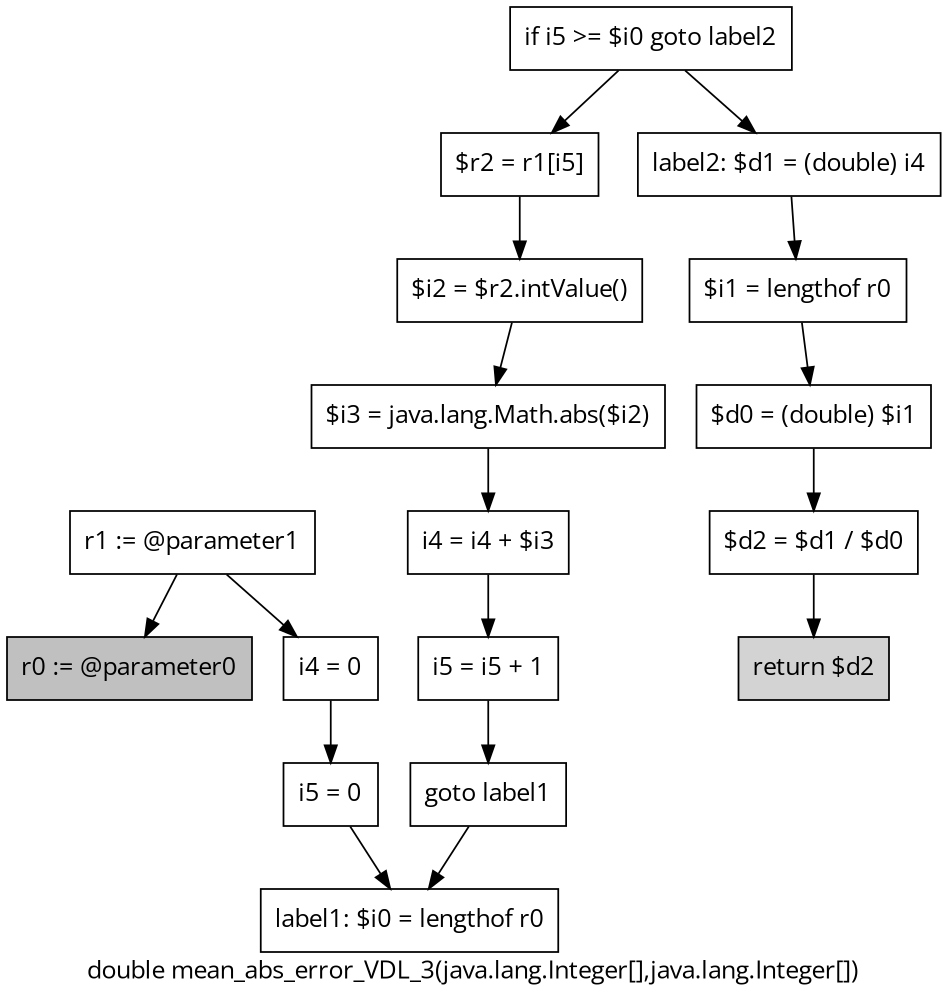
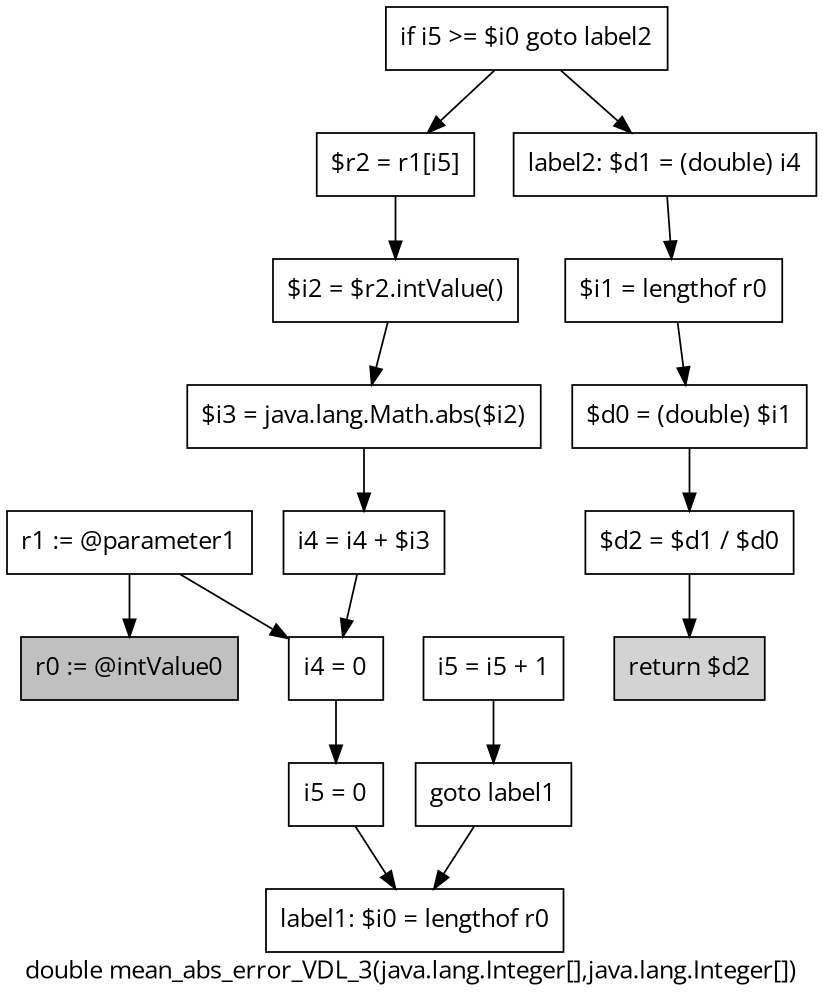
(488, 597) -> (352, 597)
(130, 668) -> (130, 668)
